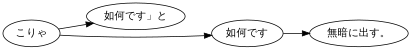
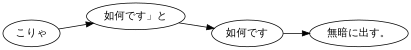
(132, 37) -> (193, 25)
